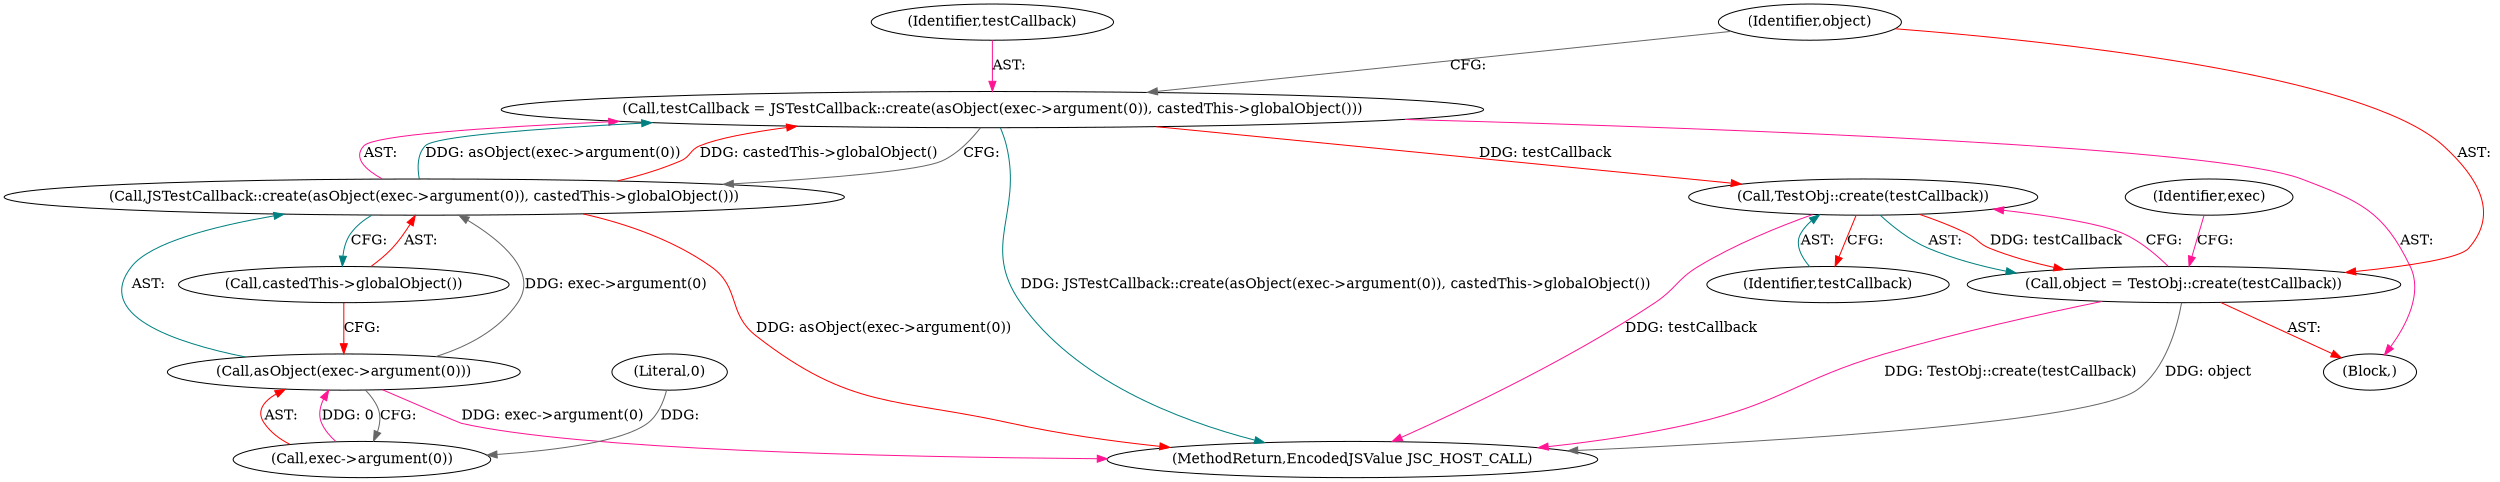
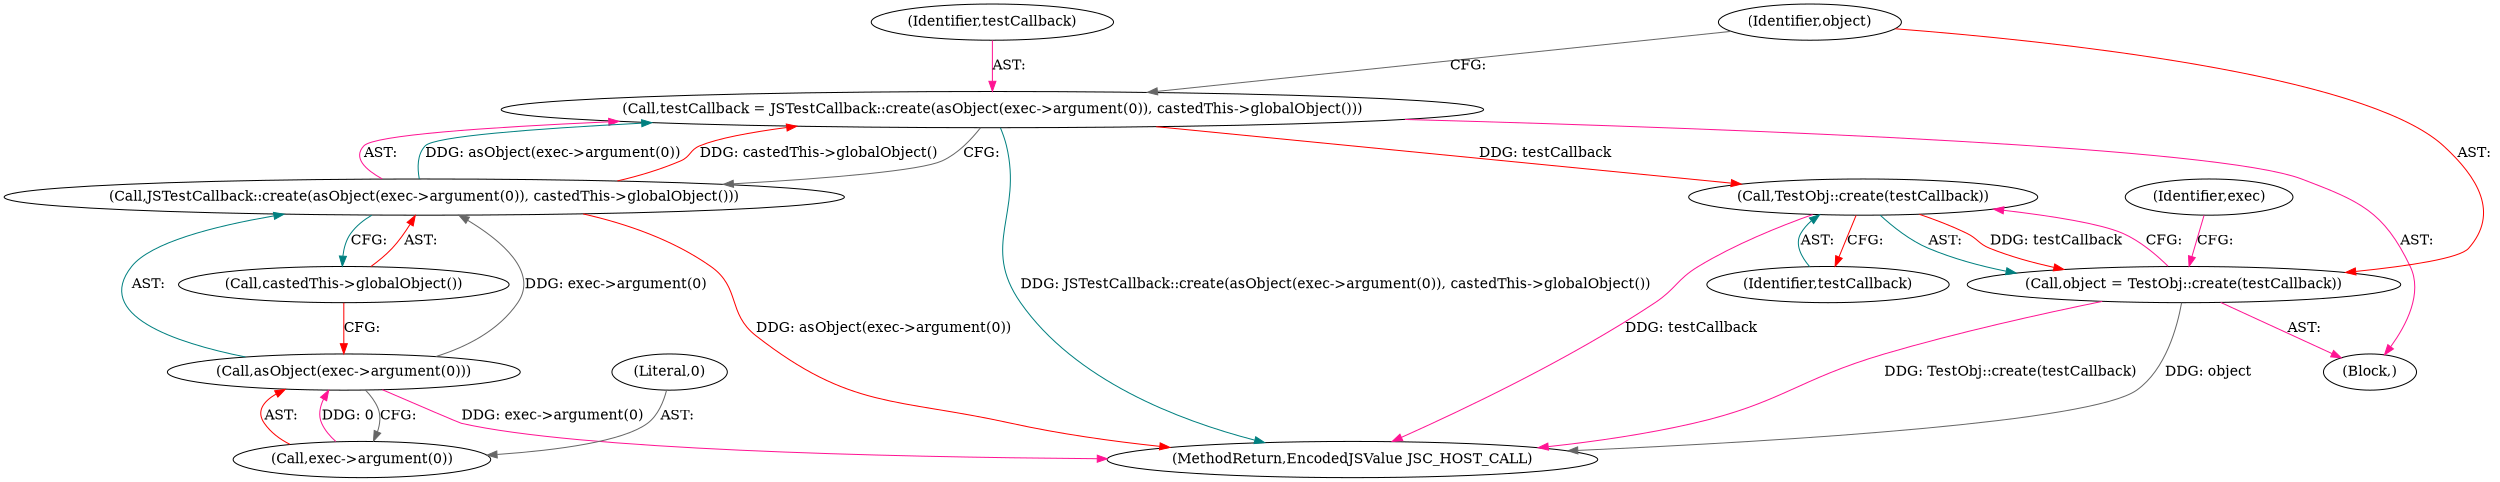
(2276, 328) -> (2276, 328)
(682, 416) -> (680, 416)
